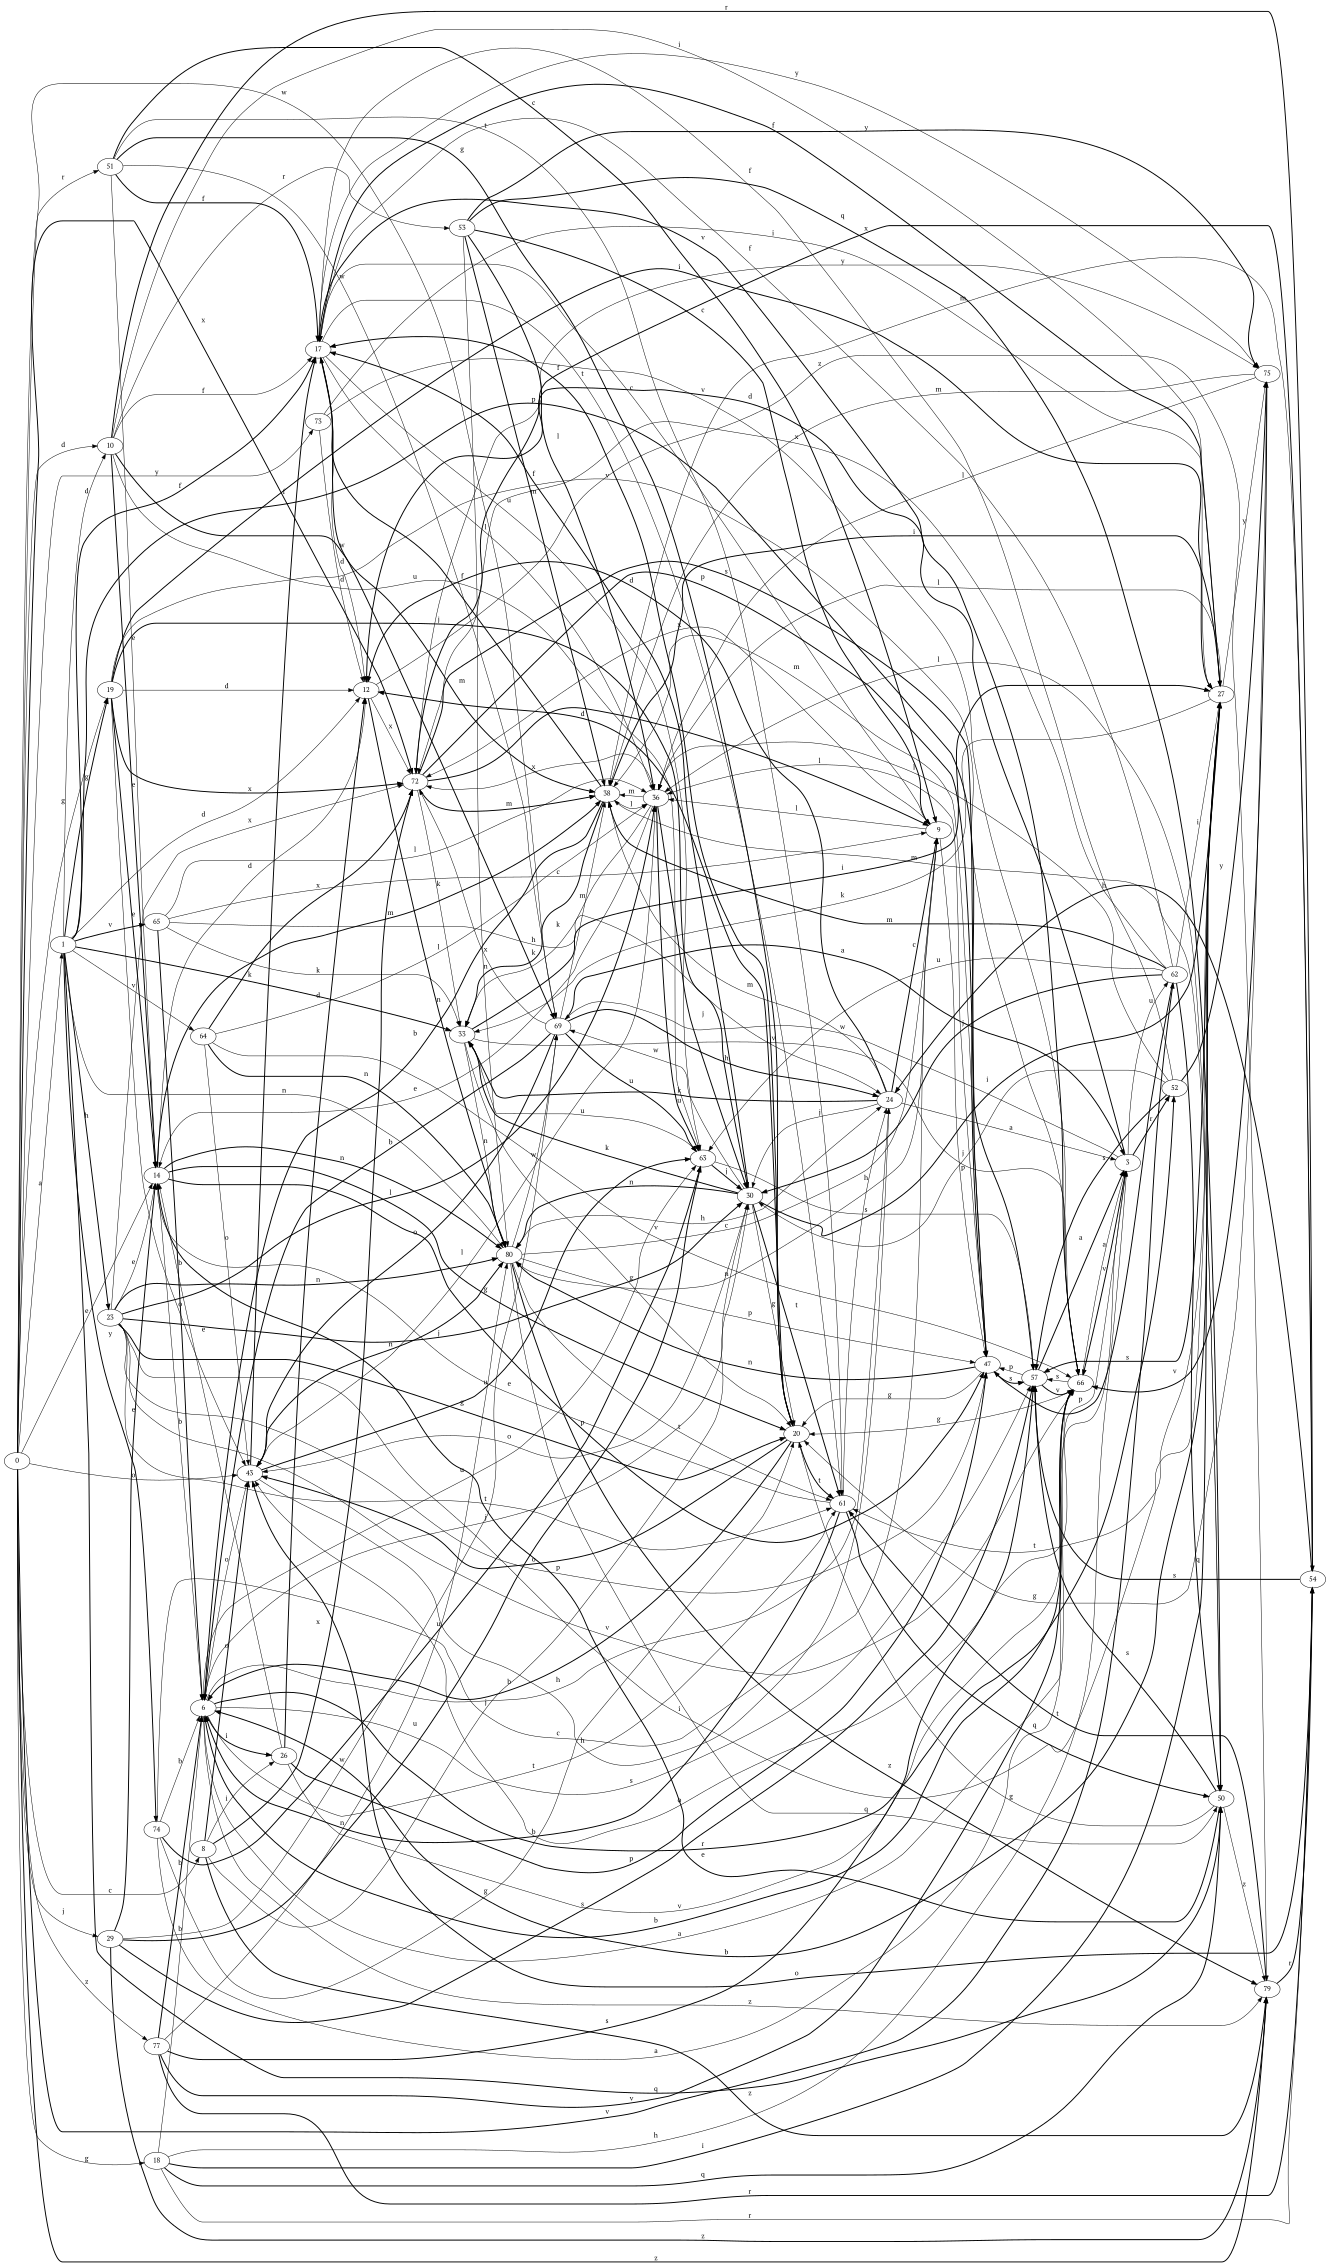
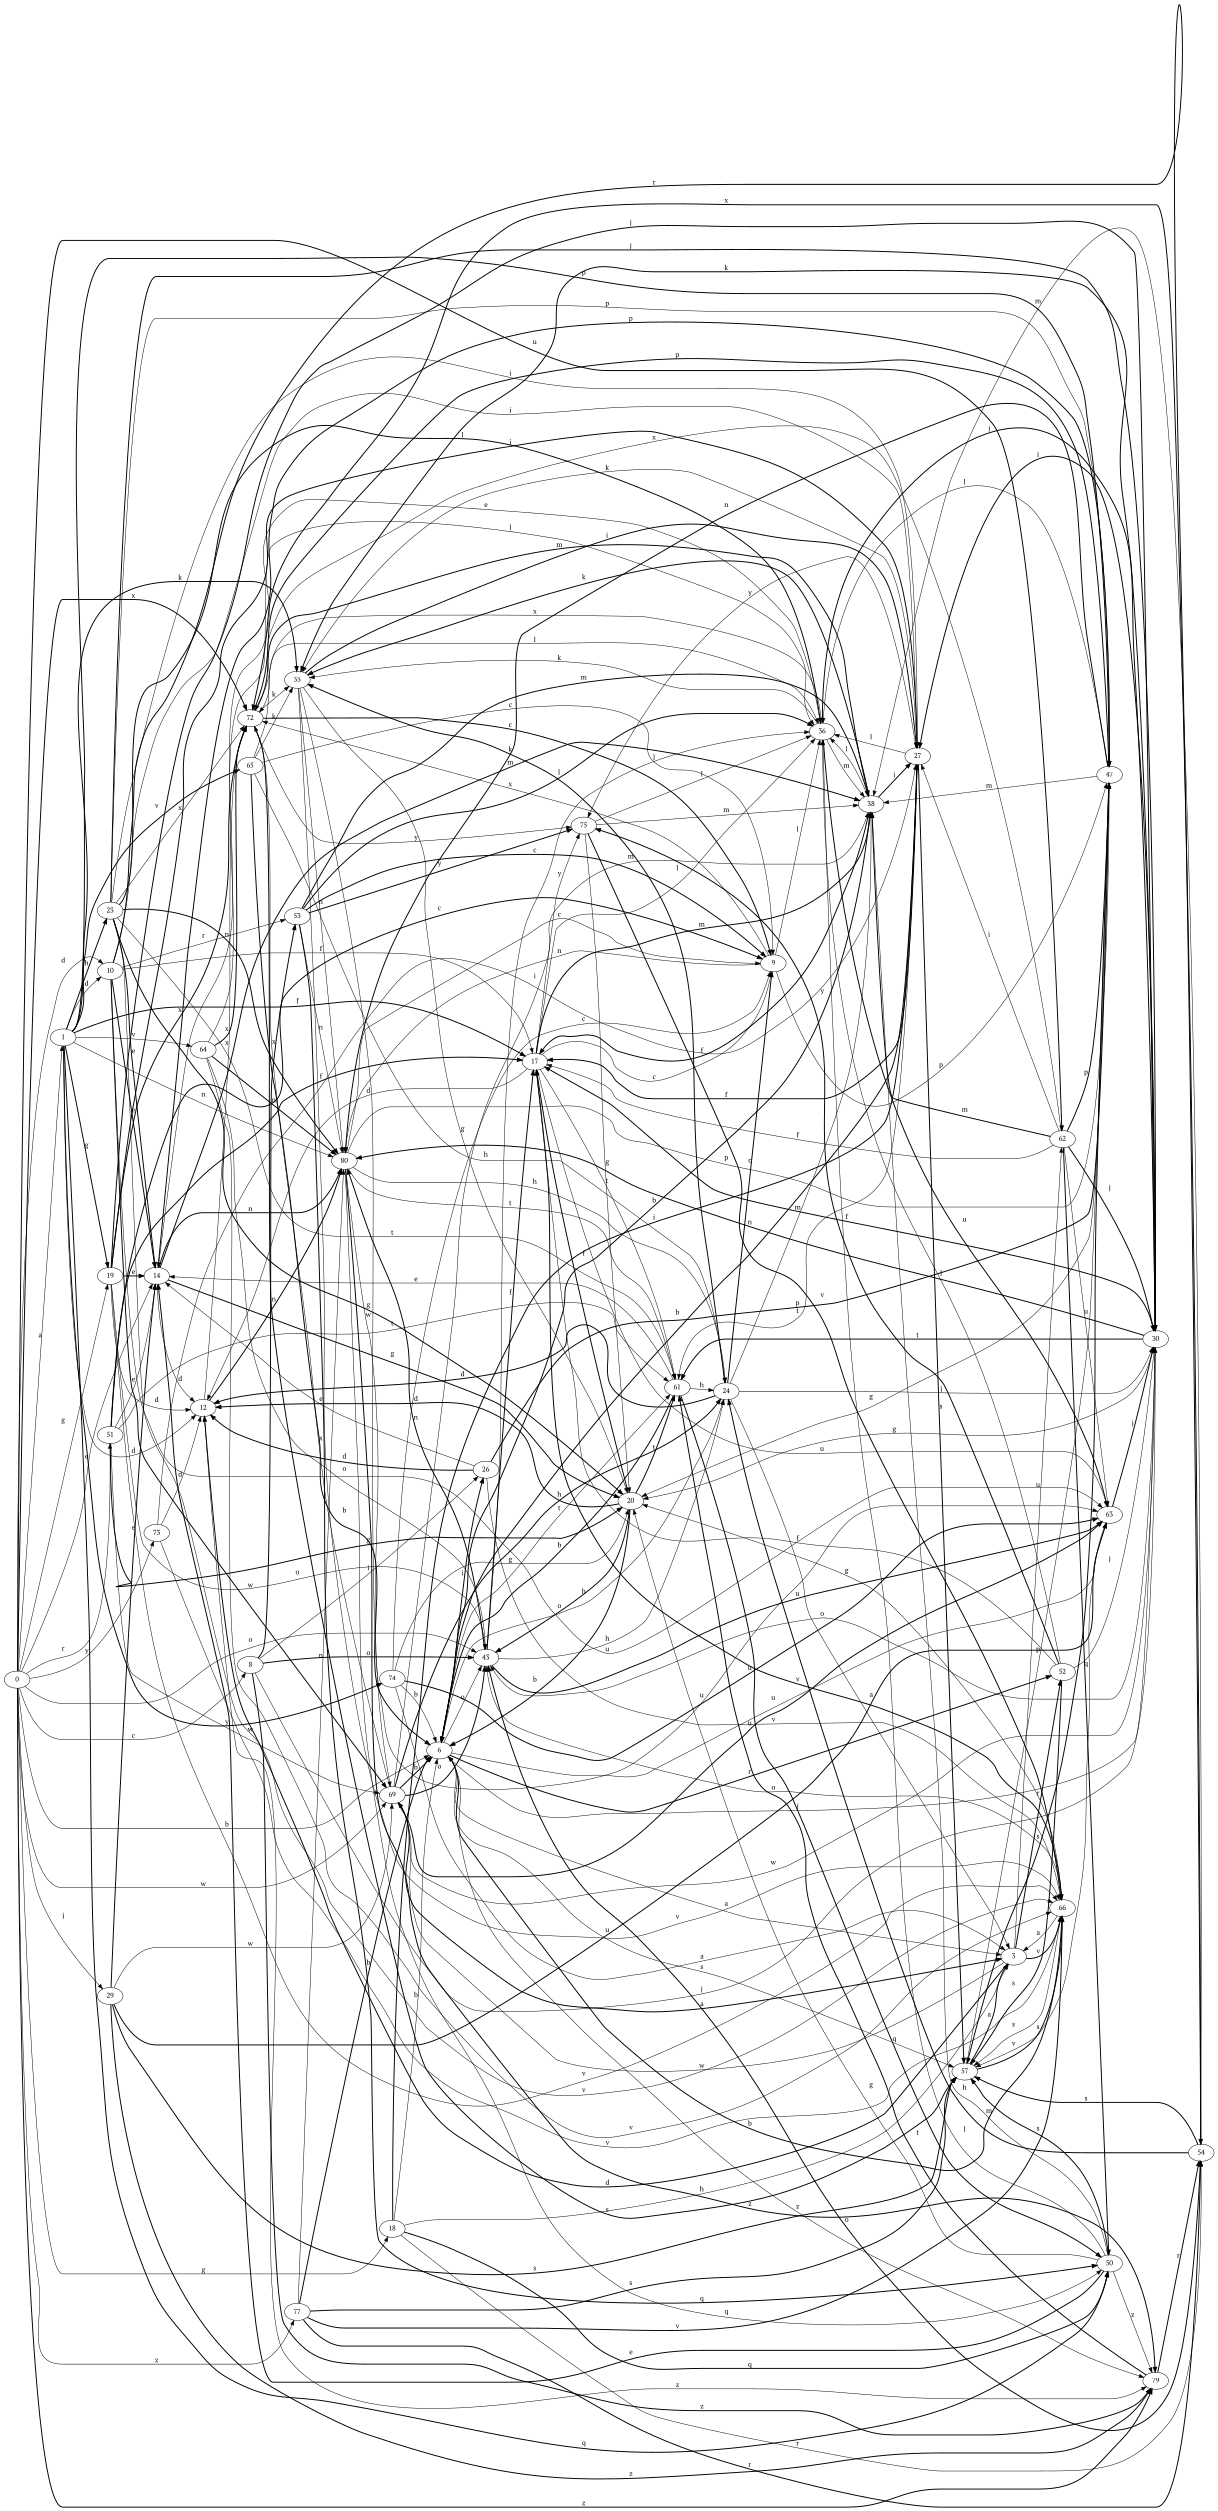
(140, 1251) -> (134, 1082)
(363, 1367) -> (271, 1330)
(180, 1439) -> (178, 1828)
(607, 2112) -> (535, 342)
